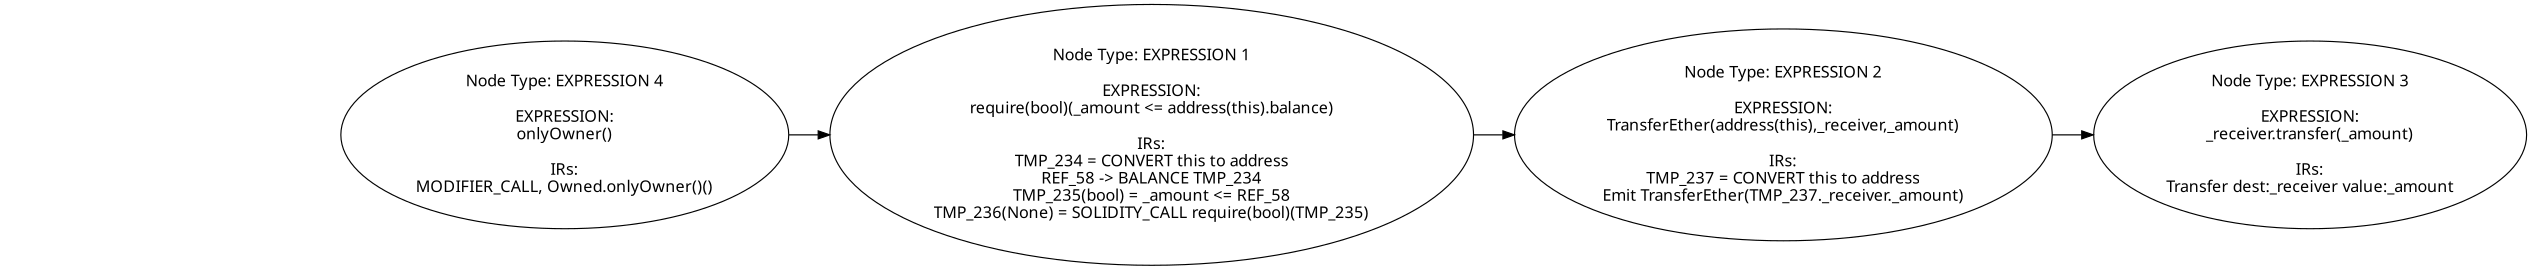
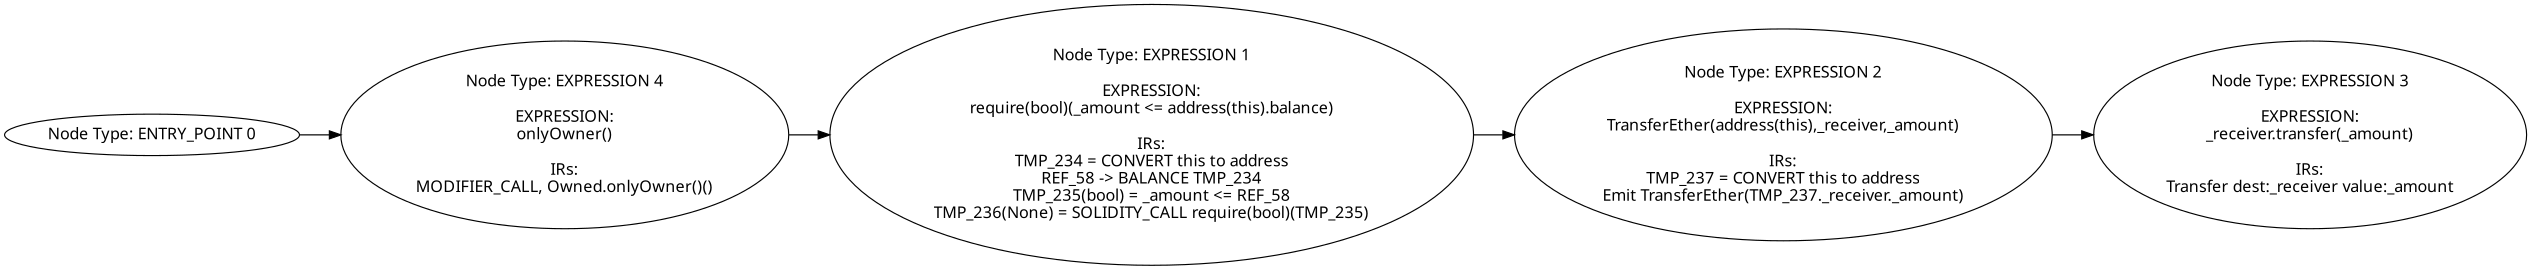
none -> (152, 135)
